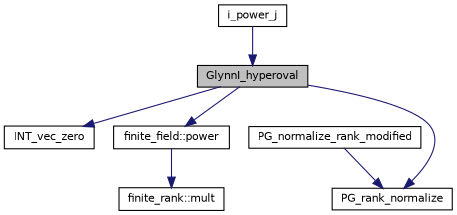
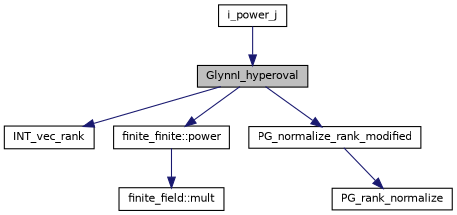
(402, 109) -> (289, 103)
(49, 137) -> (49, 137)
(171, 137) -> (171, 137)
(171, 199) -> (171, 199)
